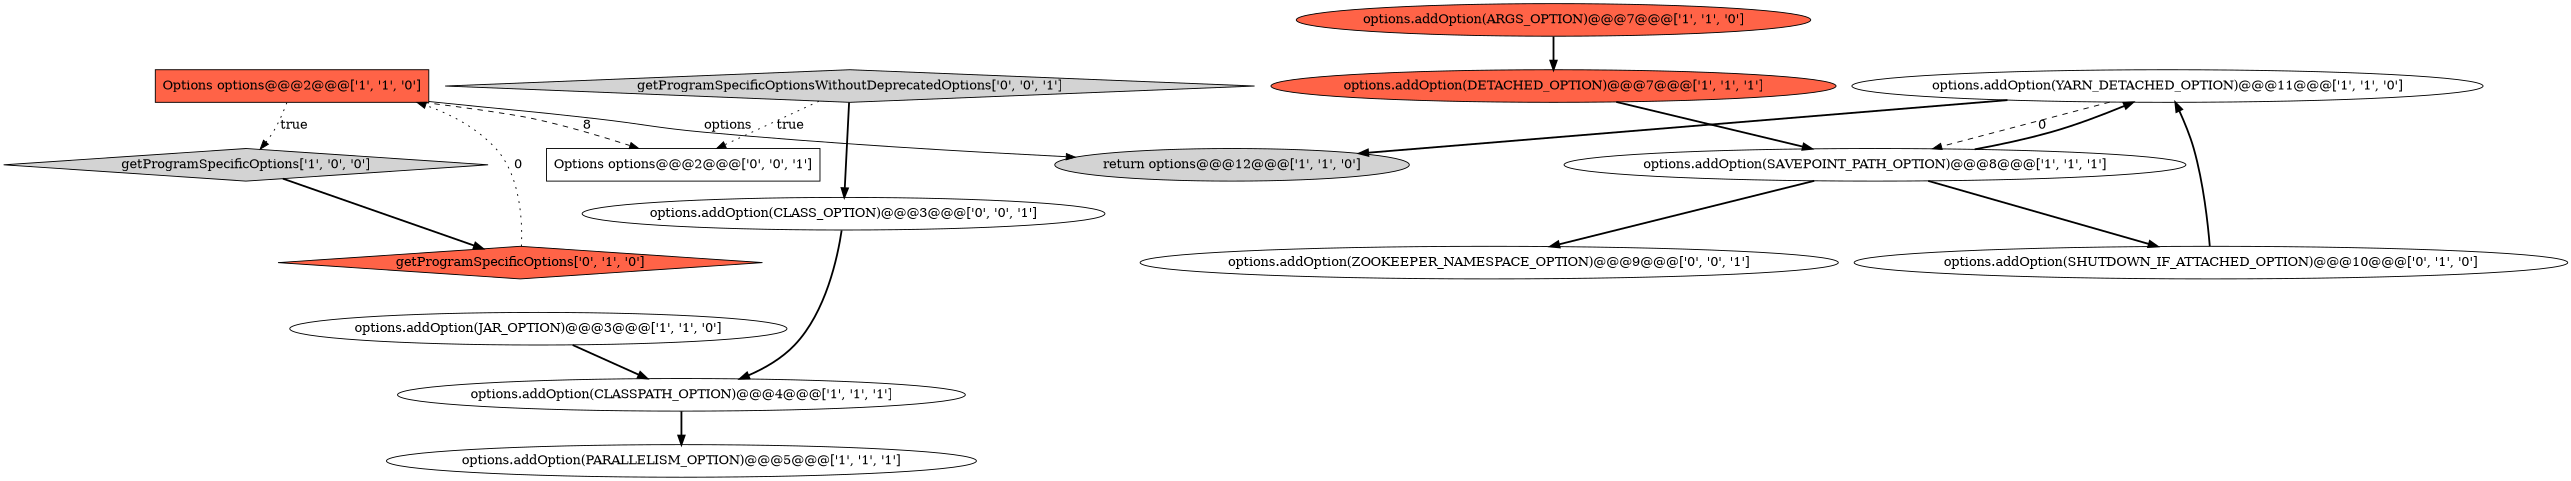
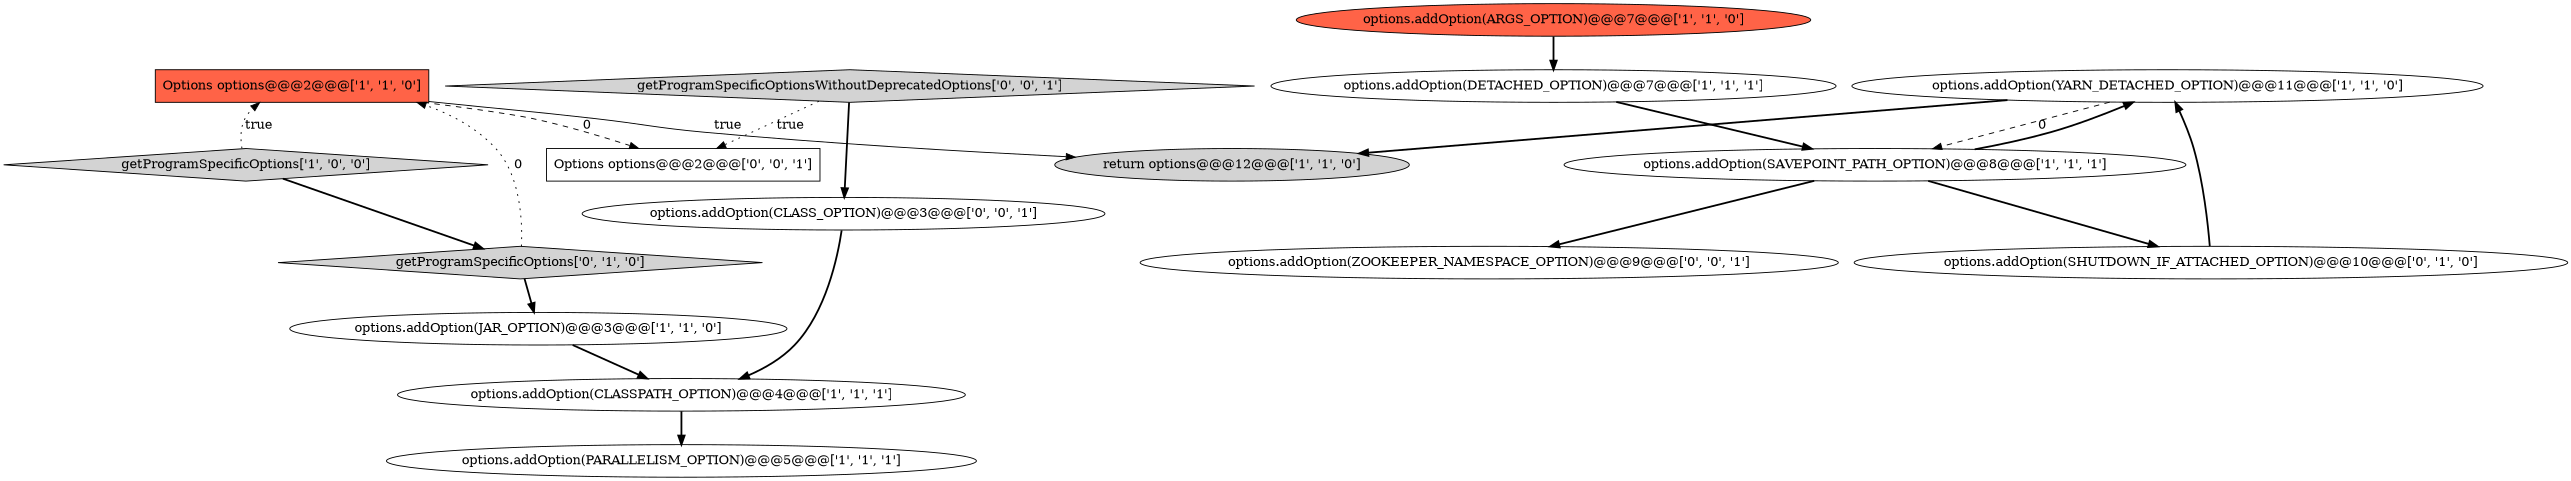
(1553, 86) -> (1553, 86)
(278, 123) -> (242, 127)
(587, 125) -> (587, 125)
(728, 125) -> (728, 125)
(520, 263) -> (520, 263)
none -> (528, 291)
